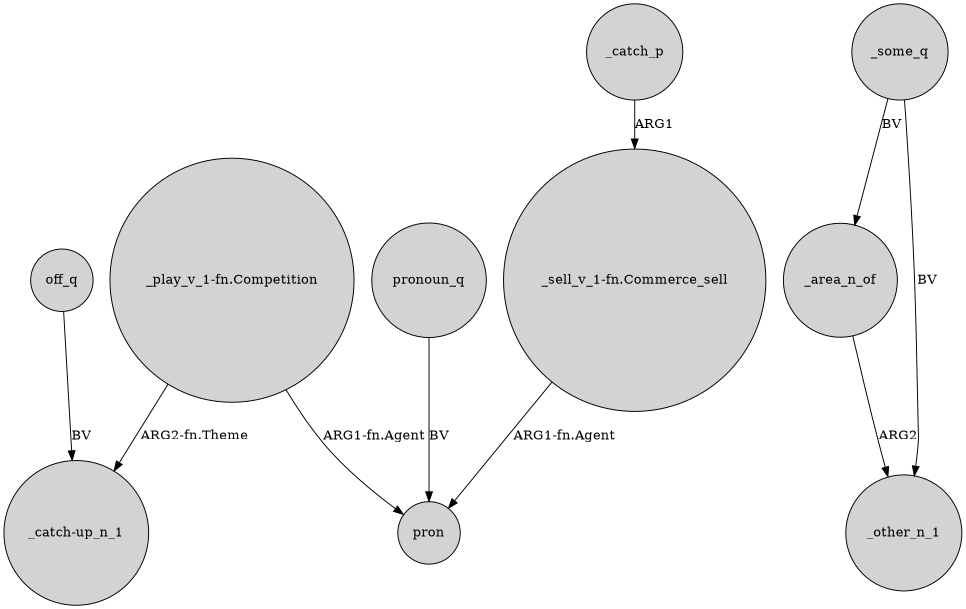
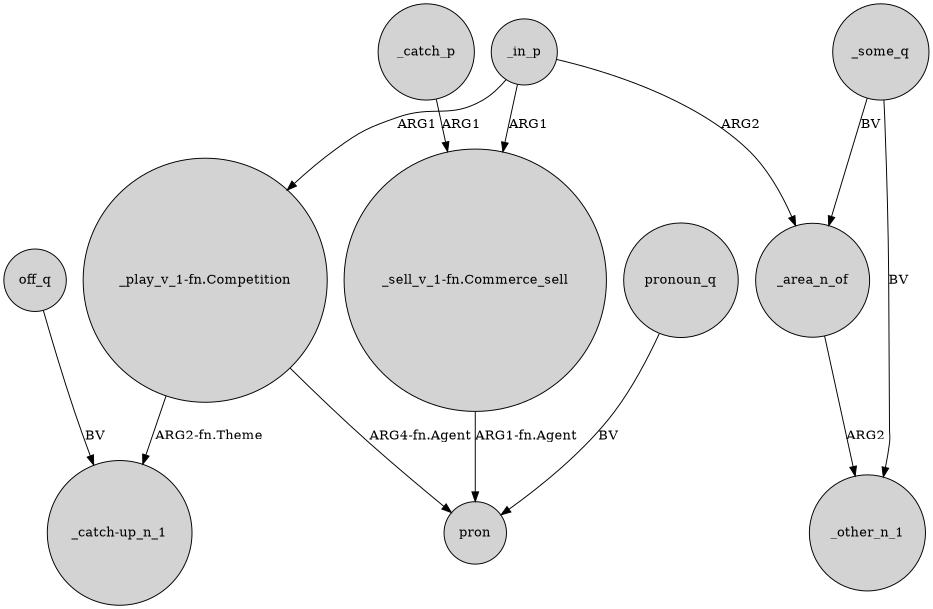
none -> (524, 52)
(374, 436) -> (420, 436)
